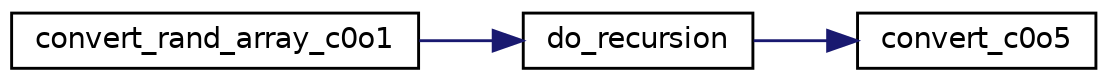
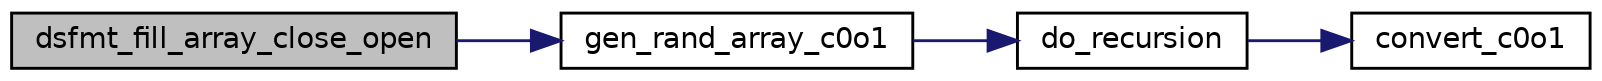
(215, 41) -> (737, 41)
none -> (234, 41)
(977, 41) -> (1471, 41)
